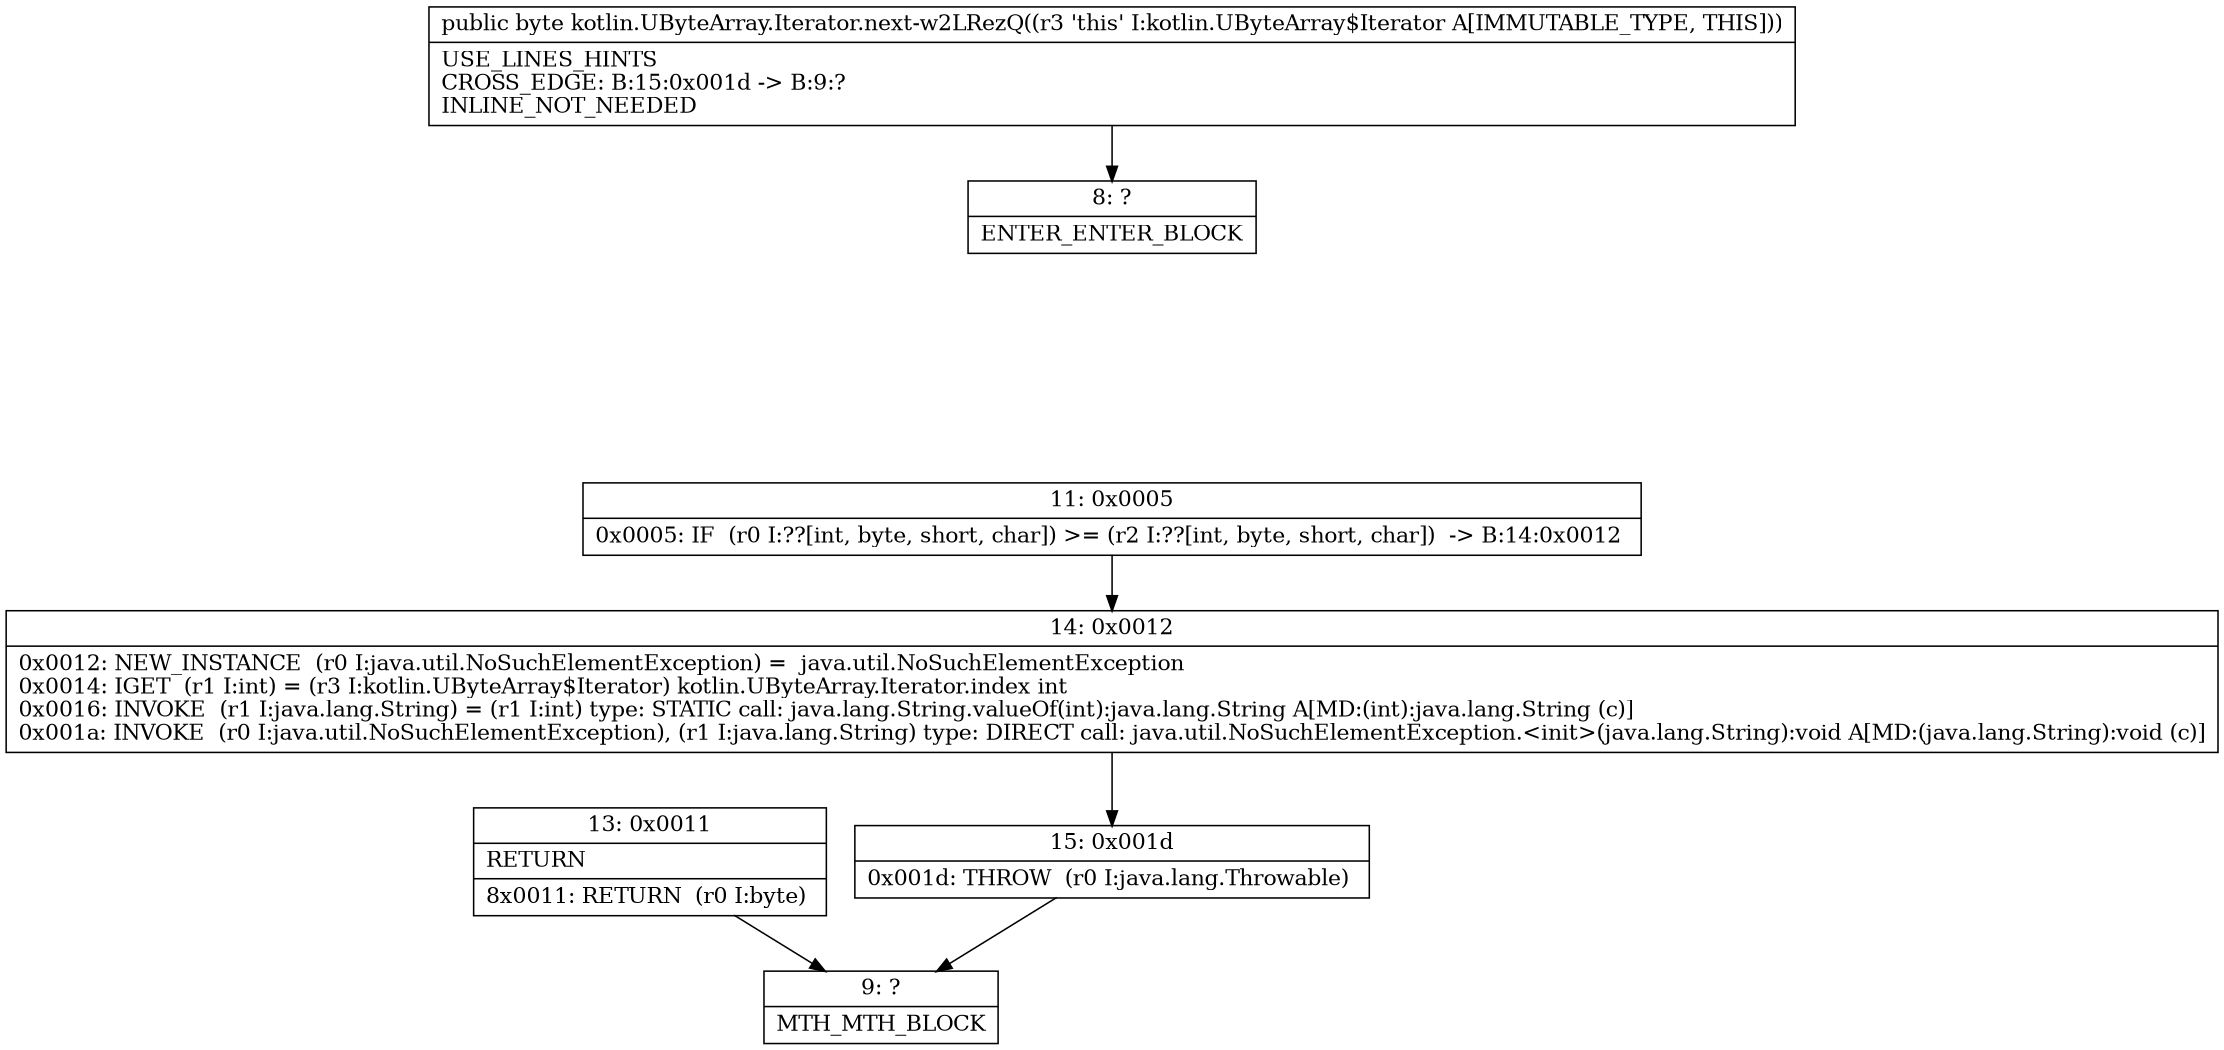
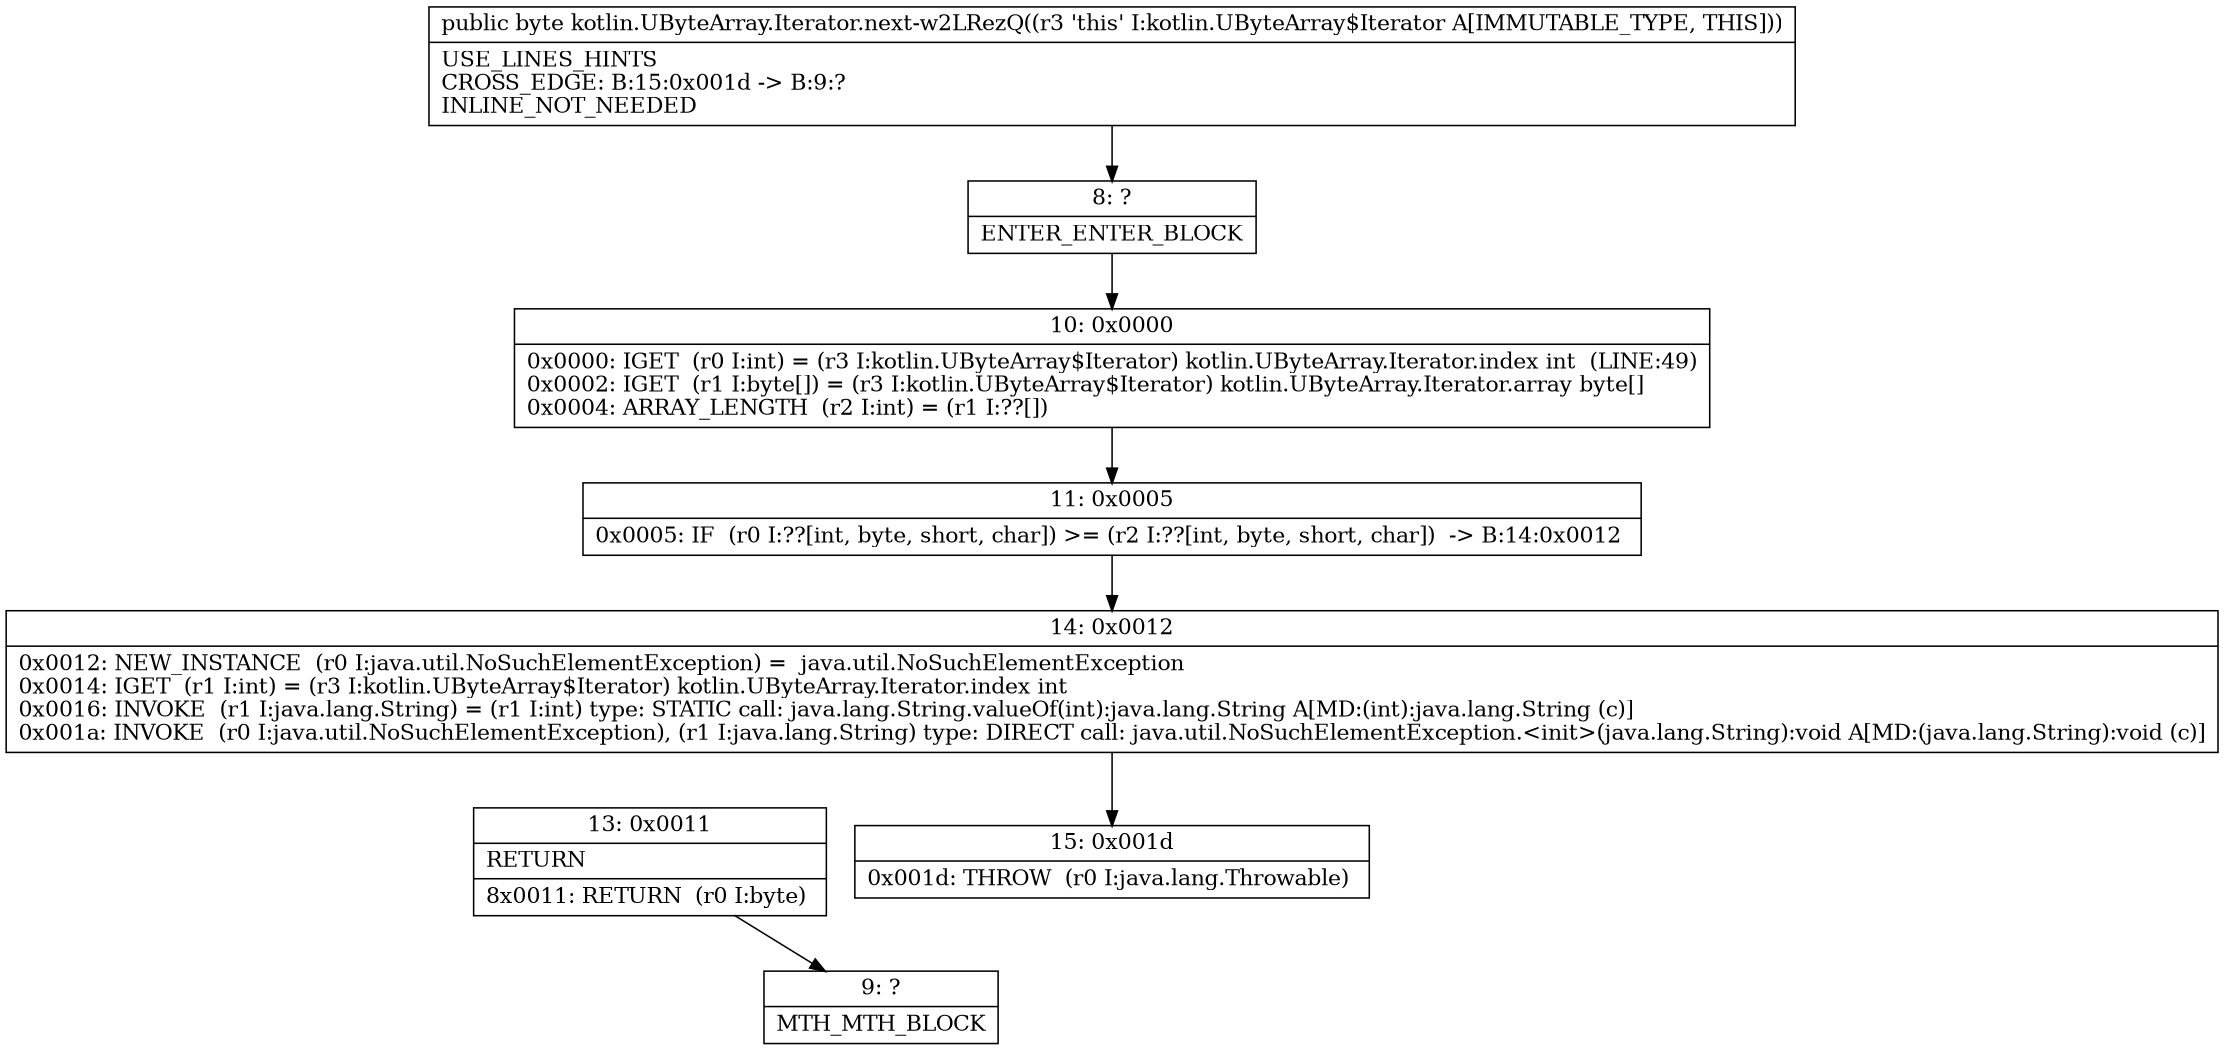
none -> (1112, 368)
(1003, 930) -> none
